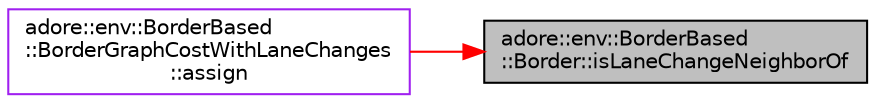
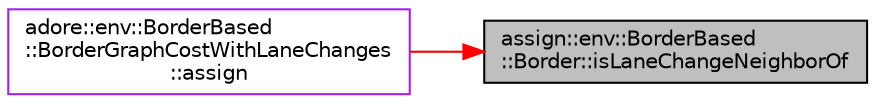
(676, 52) -> (676, 52)
